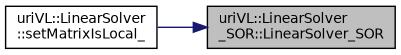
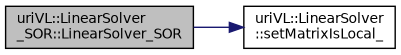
(175, 27) -> (211, 27)
